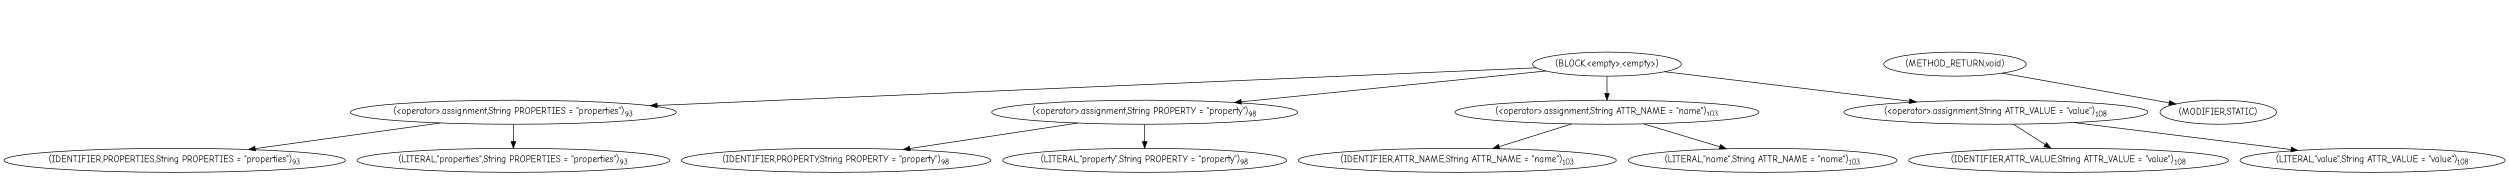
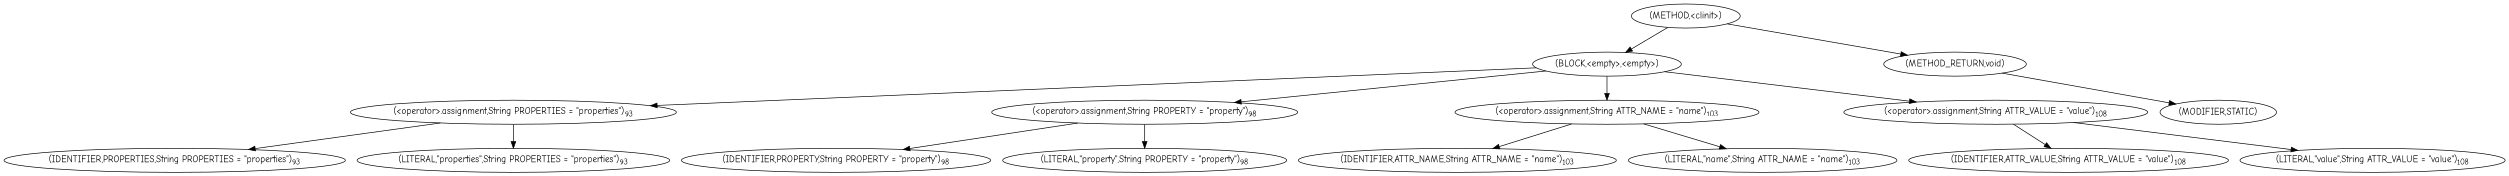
none -> (1686, 16)
